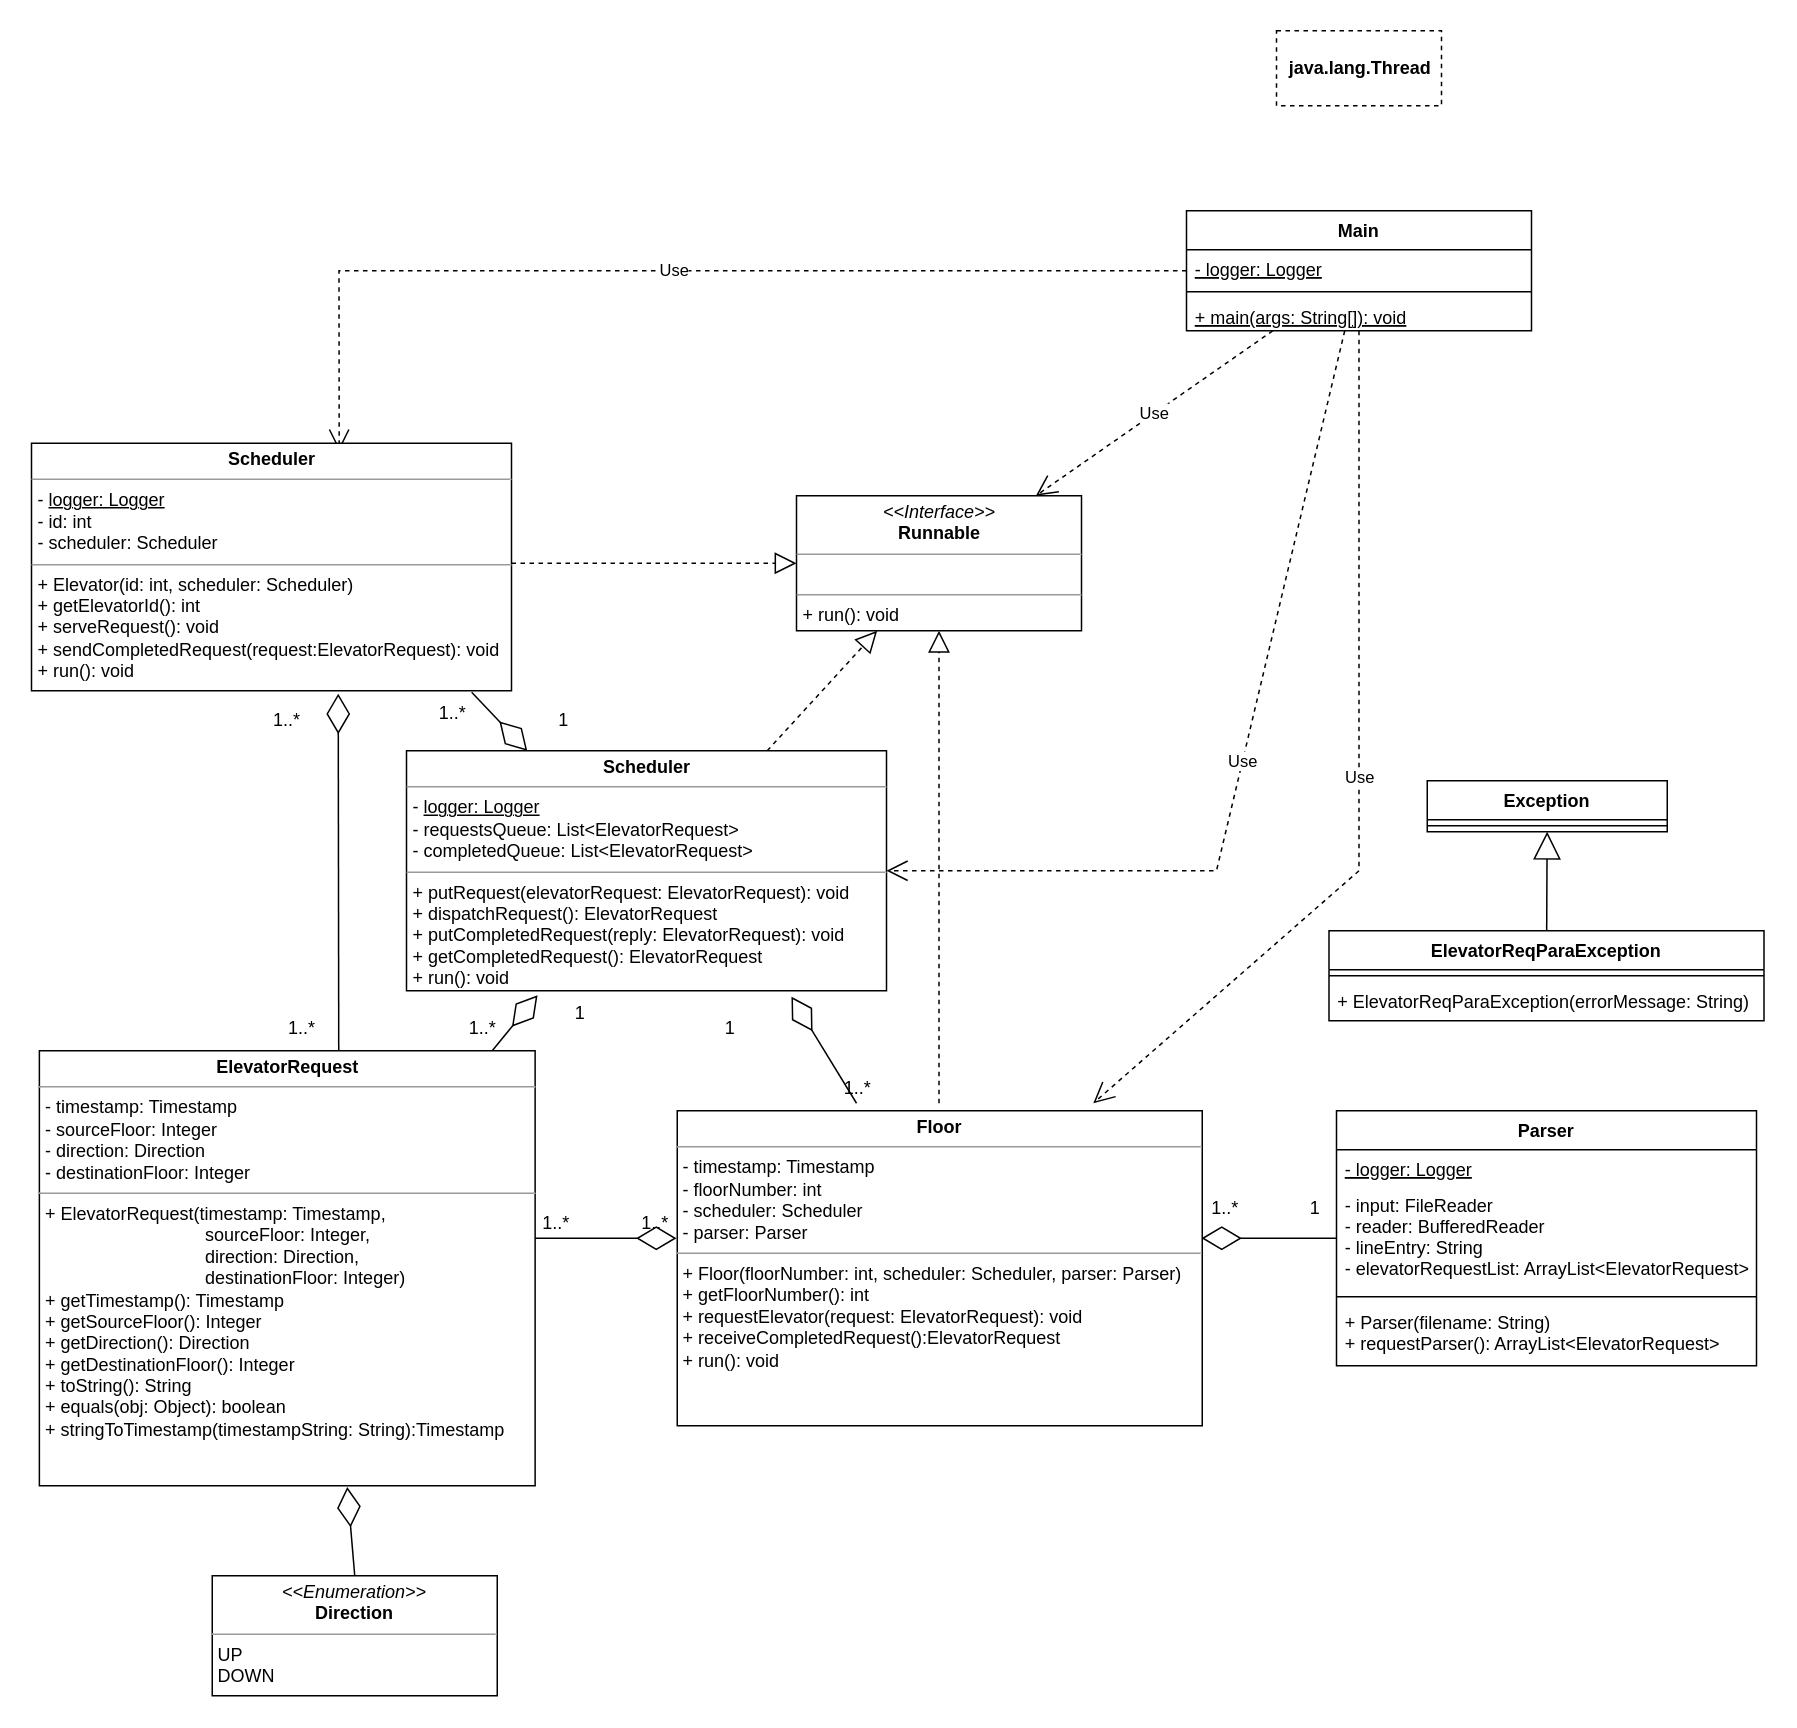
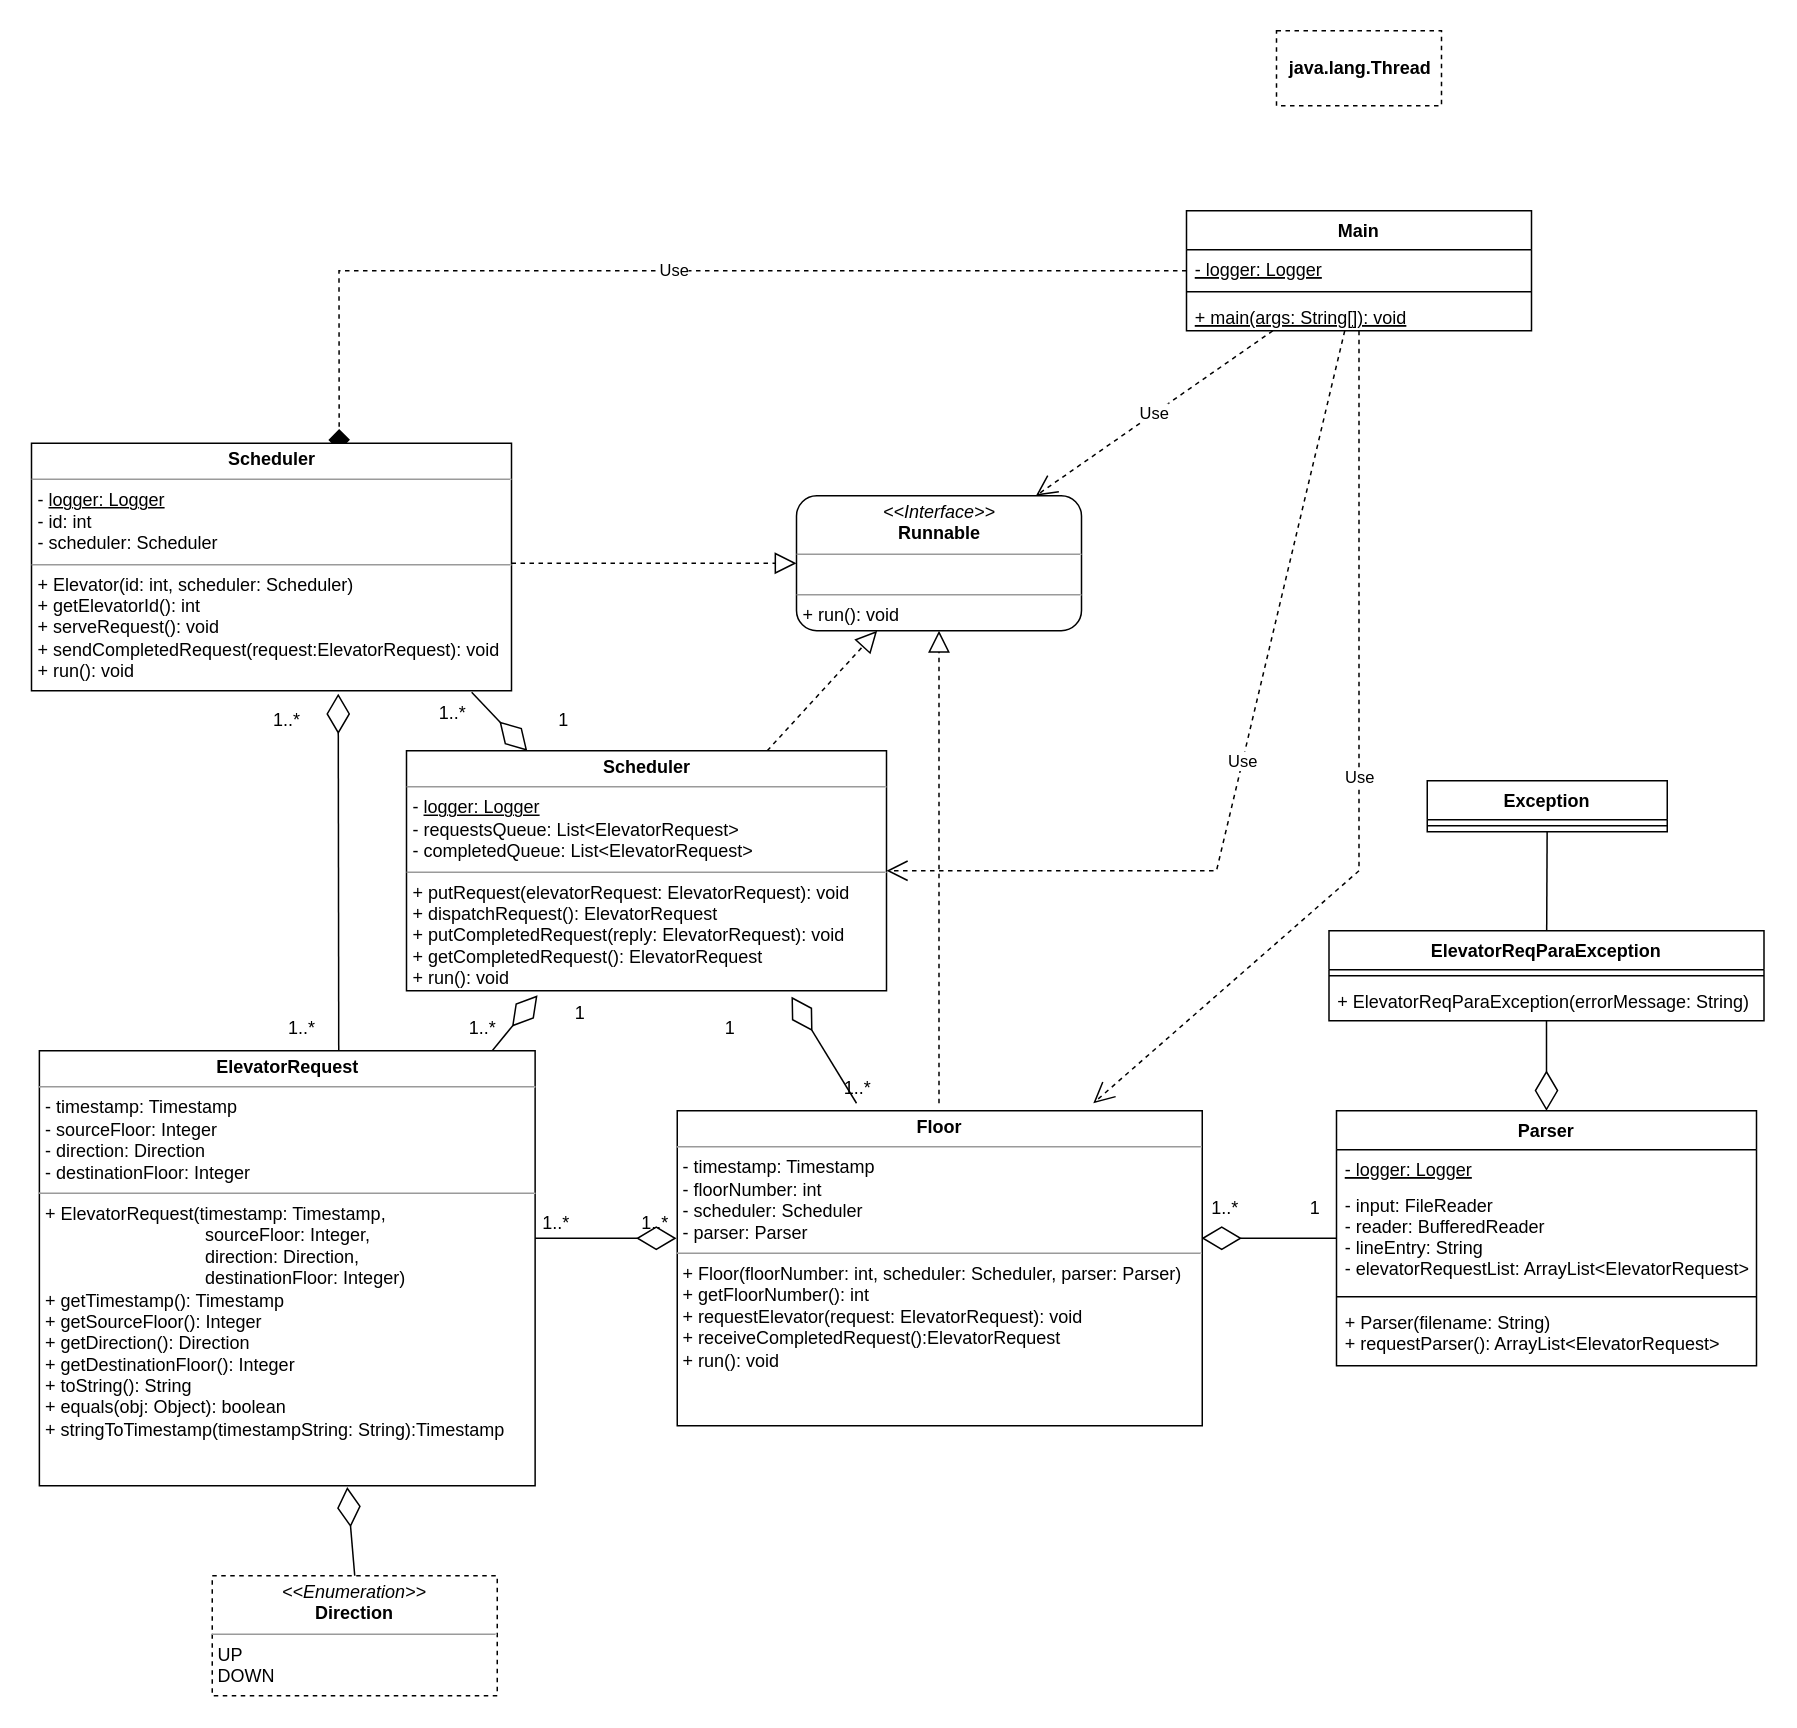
(339, 435) -> (339, 428)
(939, 563) -> (939, 563)
(1547, 860) -> (1547, 848)
none -> (1547, 1047)
(355, 1636) -> (355, 1636)
